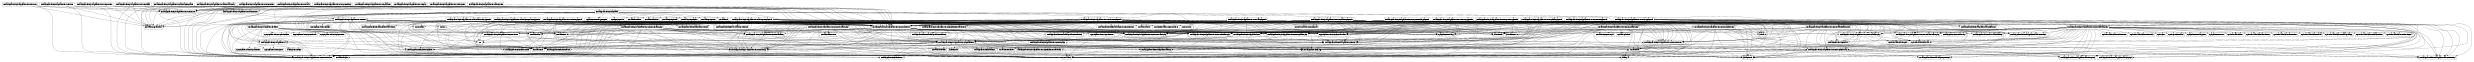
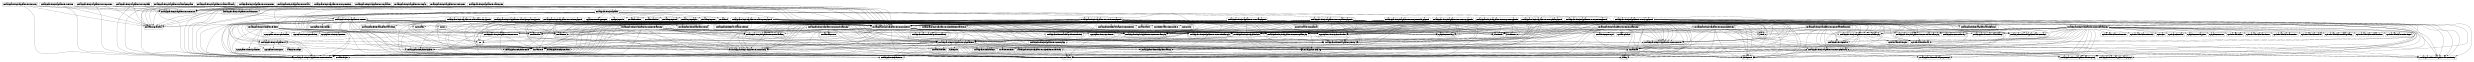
(305, 35) -> (305, 35)
